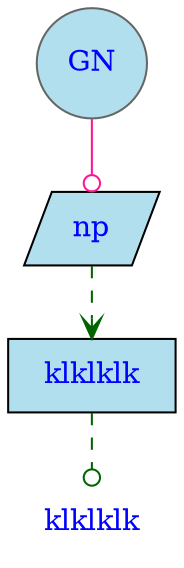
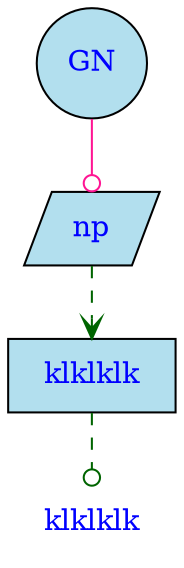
(92, 63) -> (92, 63)
